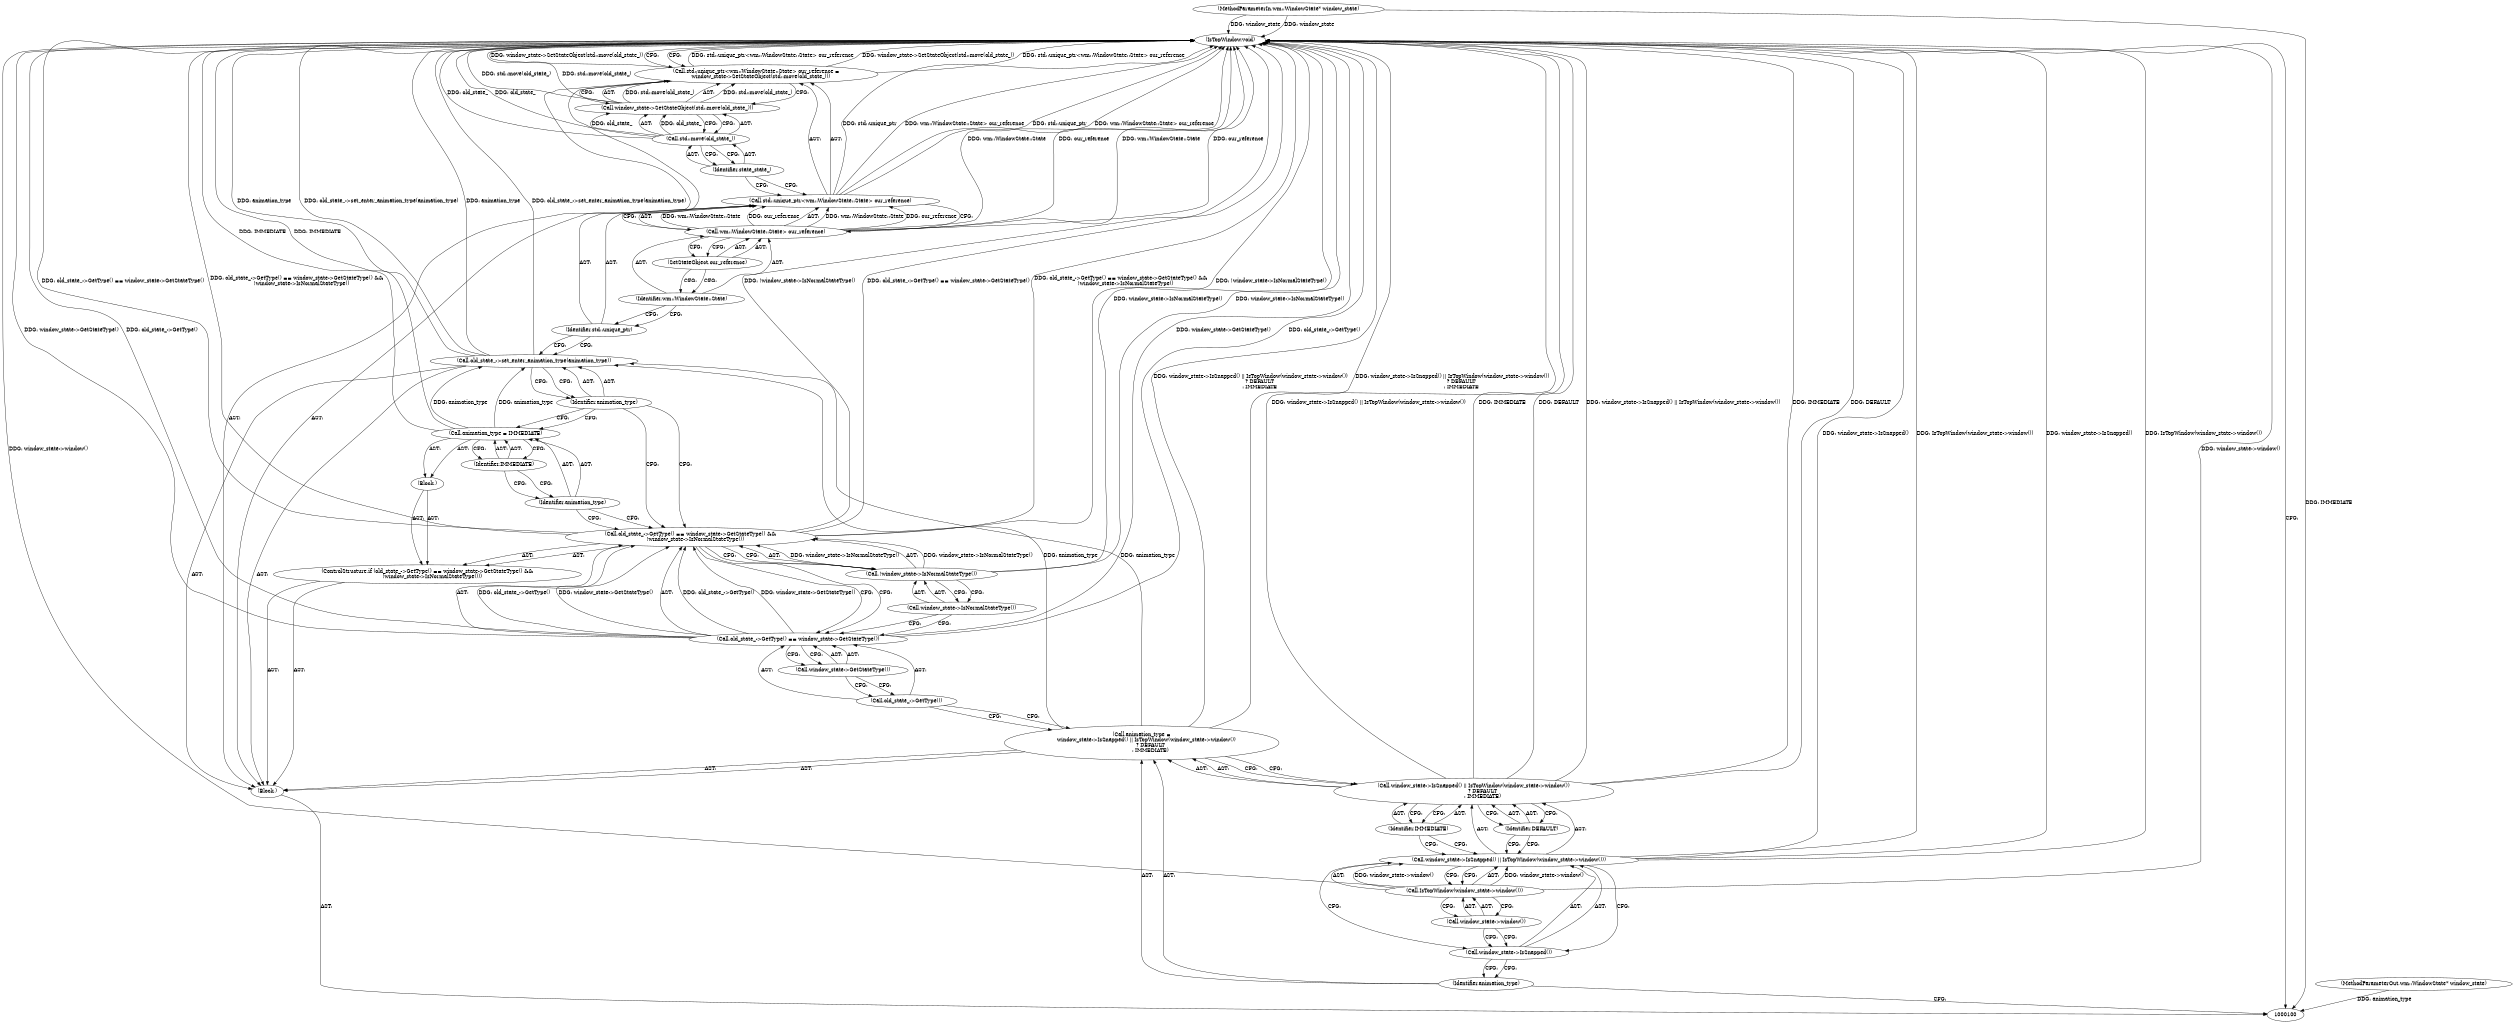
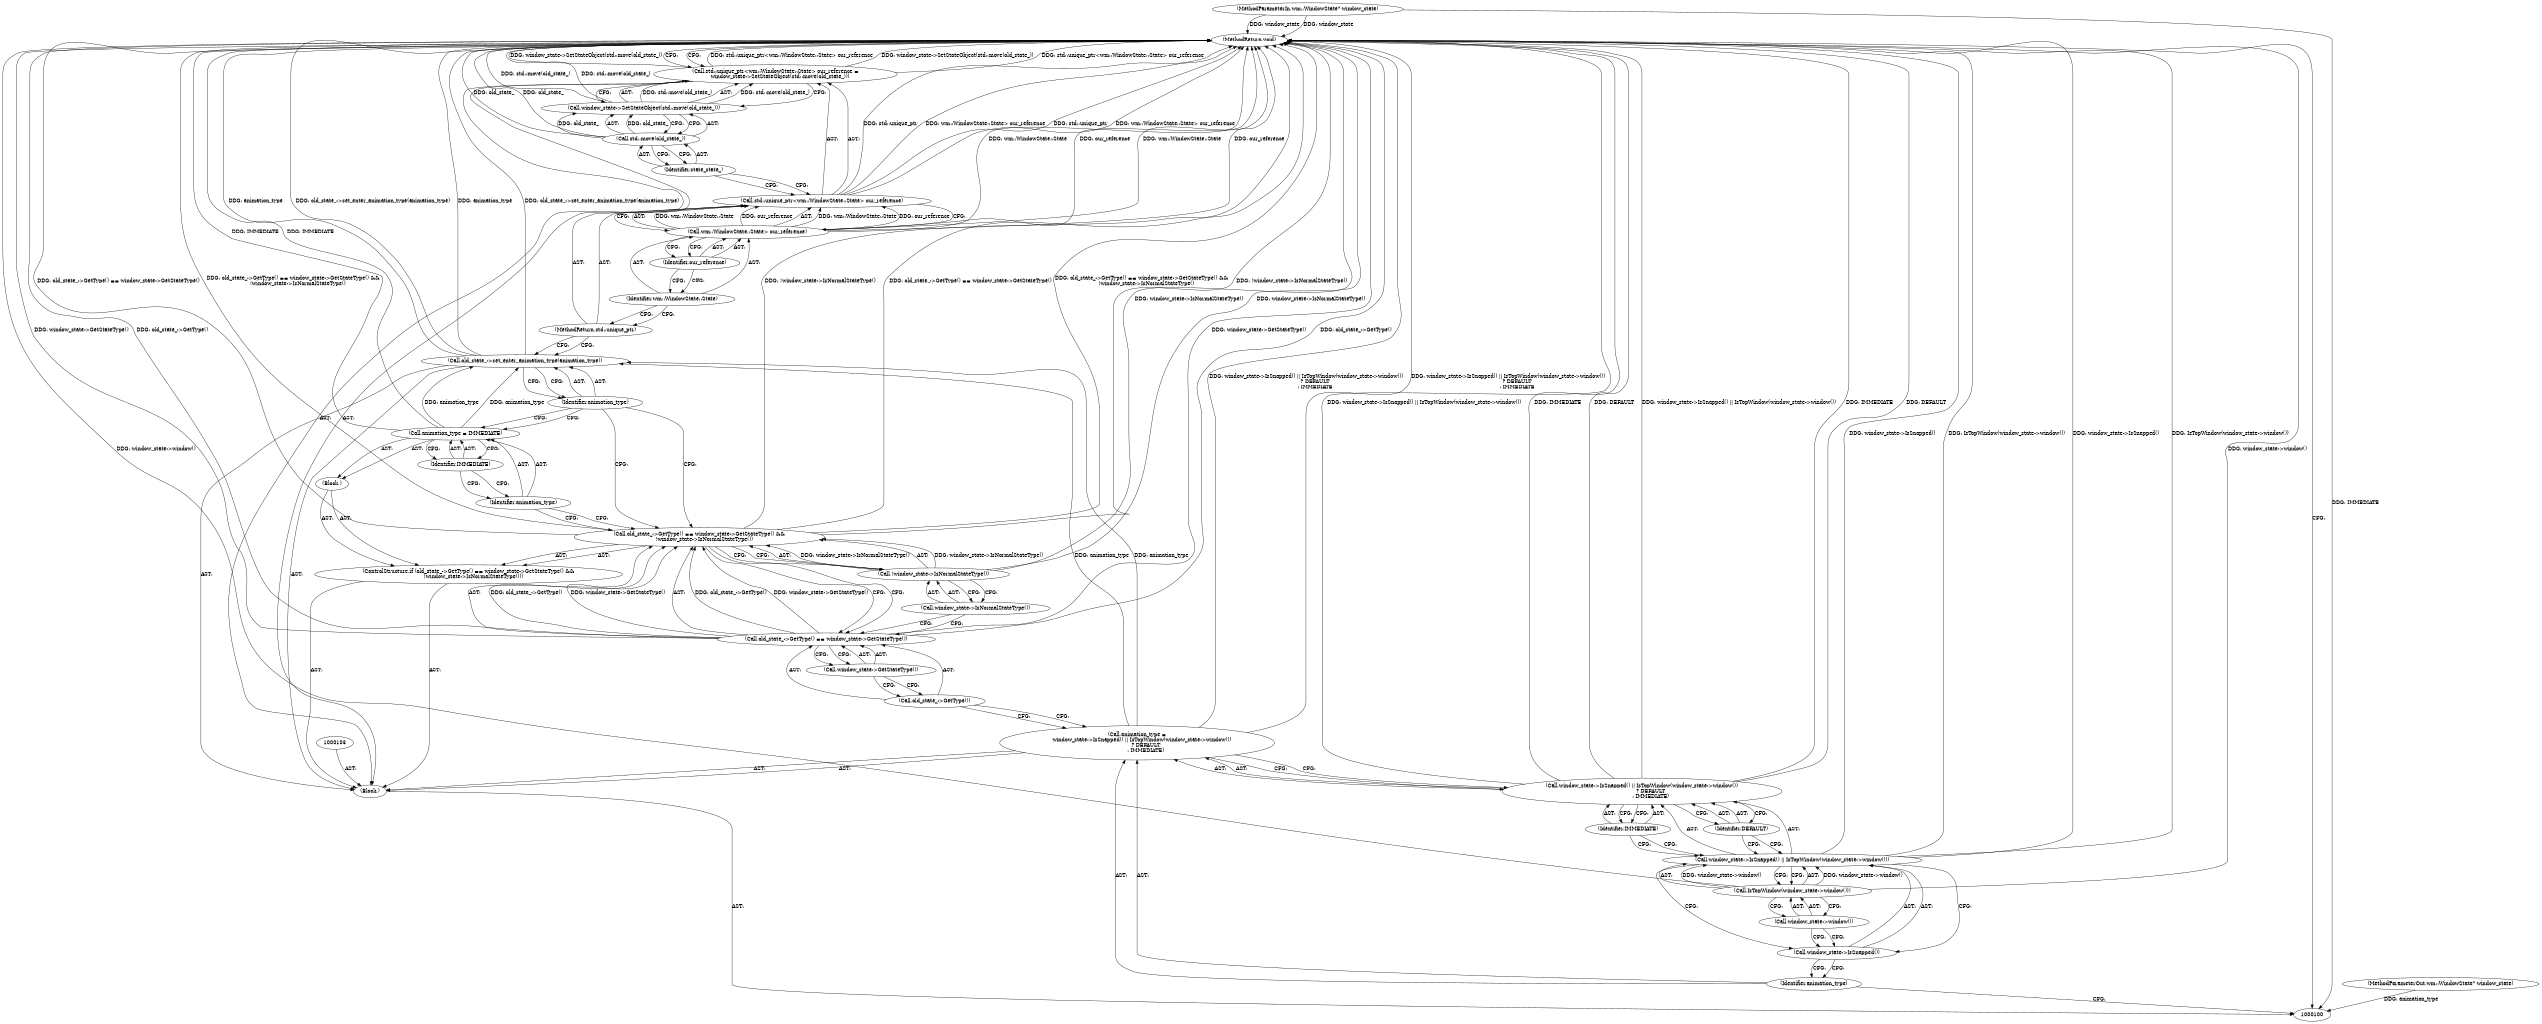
(1230, 40) -> (1249, 40)
(707, 263) -> (695, 263)
(599, 330) -> (596, 330)
none -> (335, 743)
